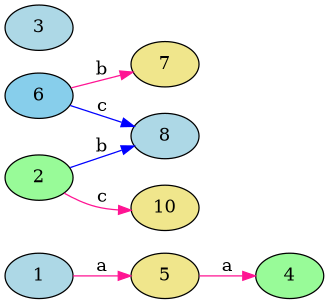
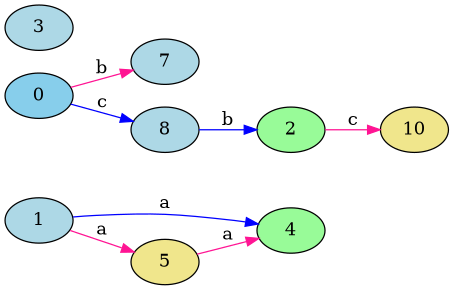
(165, 64) -> (165, 62)
(39, 96) -> (39, 96)
(96, 159) -> (222, 130)
none -> (159, 214)
